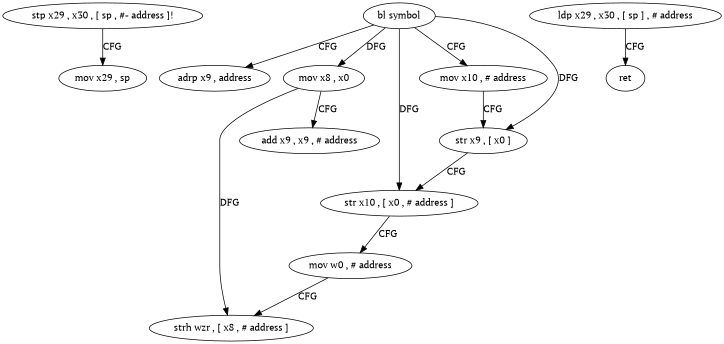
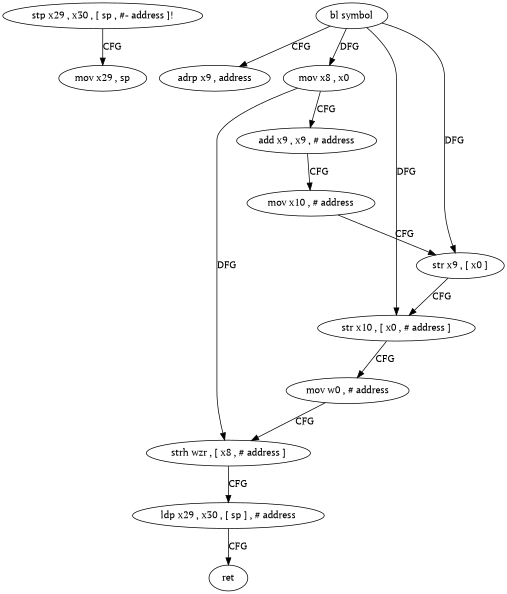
(438, 45) -> (309, 168)
none -> (228, 481)
